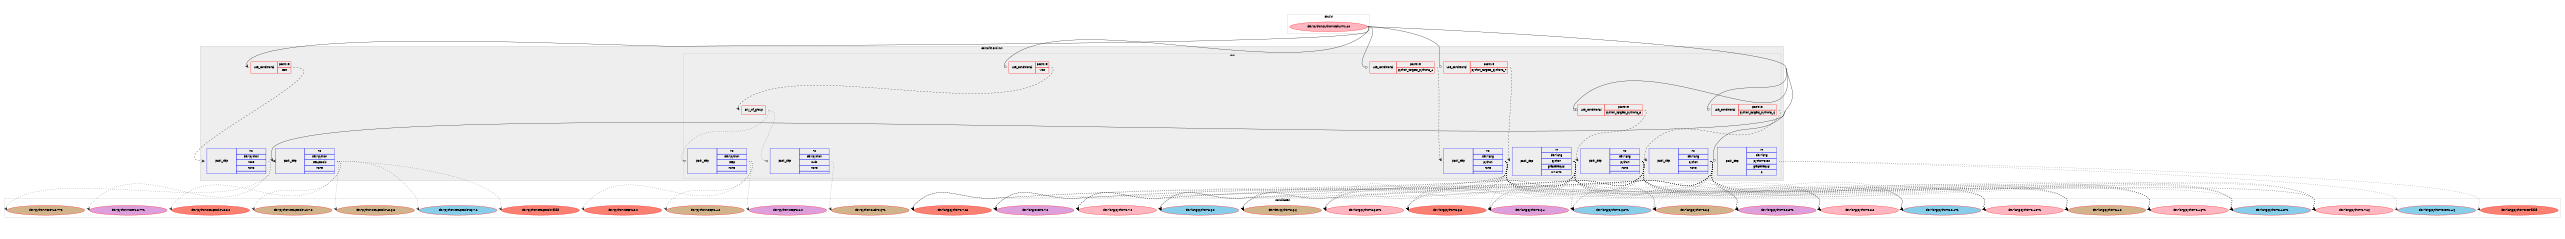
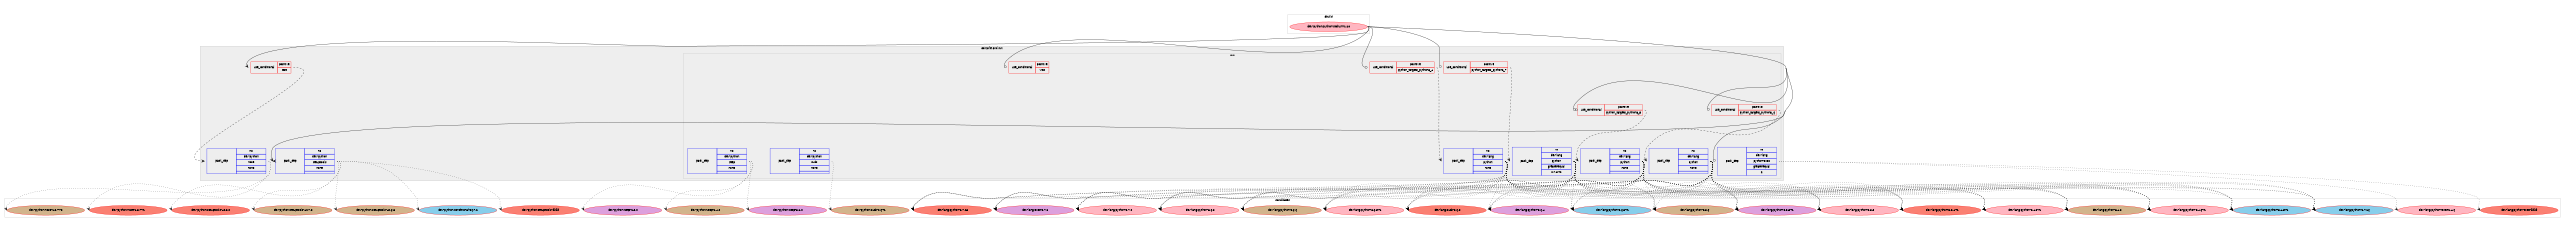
(754, 110) -> none
(128, 210) -> (128, 210)
(458, 210) -> (458, 210)
(623, 210) -> (623, 210)
(1200, 210) -> (1200, 210)
(1283, 210) -> (1283, 210)
(1447, 210) -> (1447, 210)
(1942, 210) -> (1942, 210)
(2354, 210) -> (2354, 210)
(2437, 210) -> (2437, 210)
